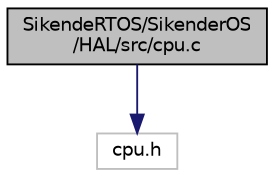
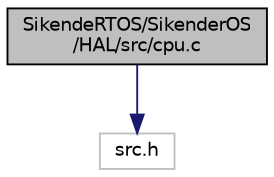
(137, 151) -> (137, 151)
